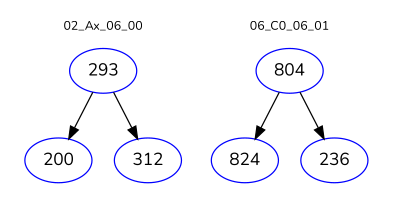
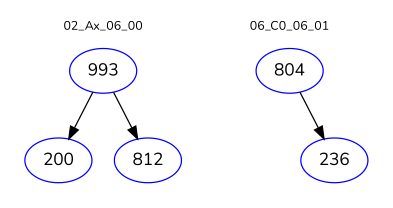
(103, 71) -> (103, 71)
(148, 160) -> (148, 160)
(245, 160) -> none
